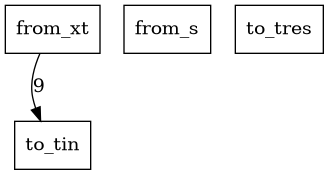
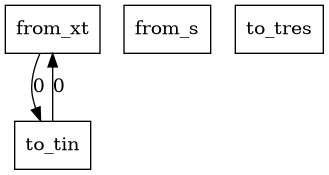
(39, 87) -> (39, 87)
none -> (53, 94)
